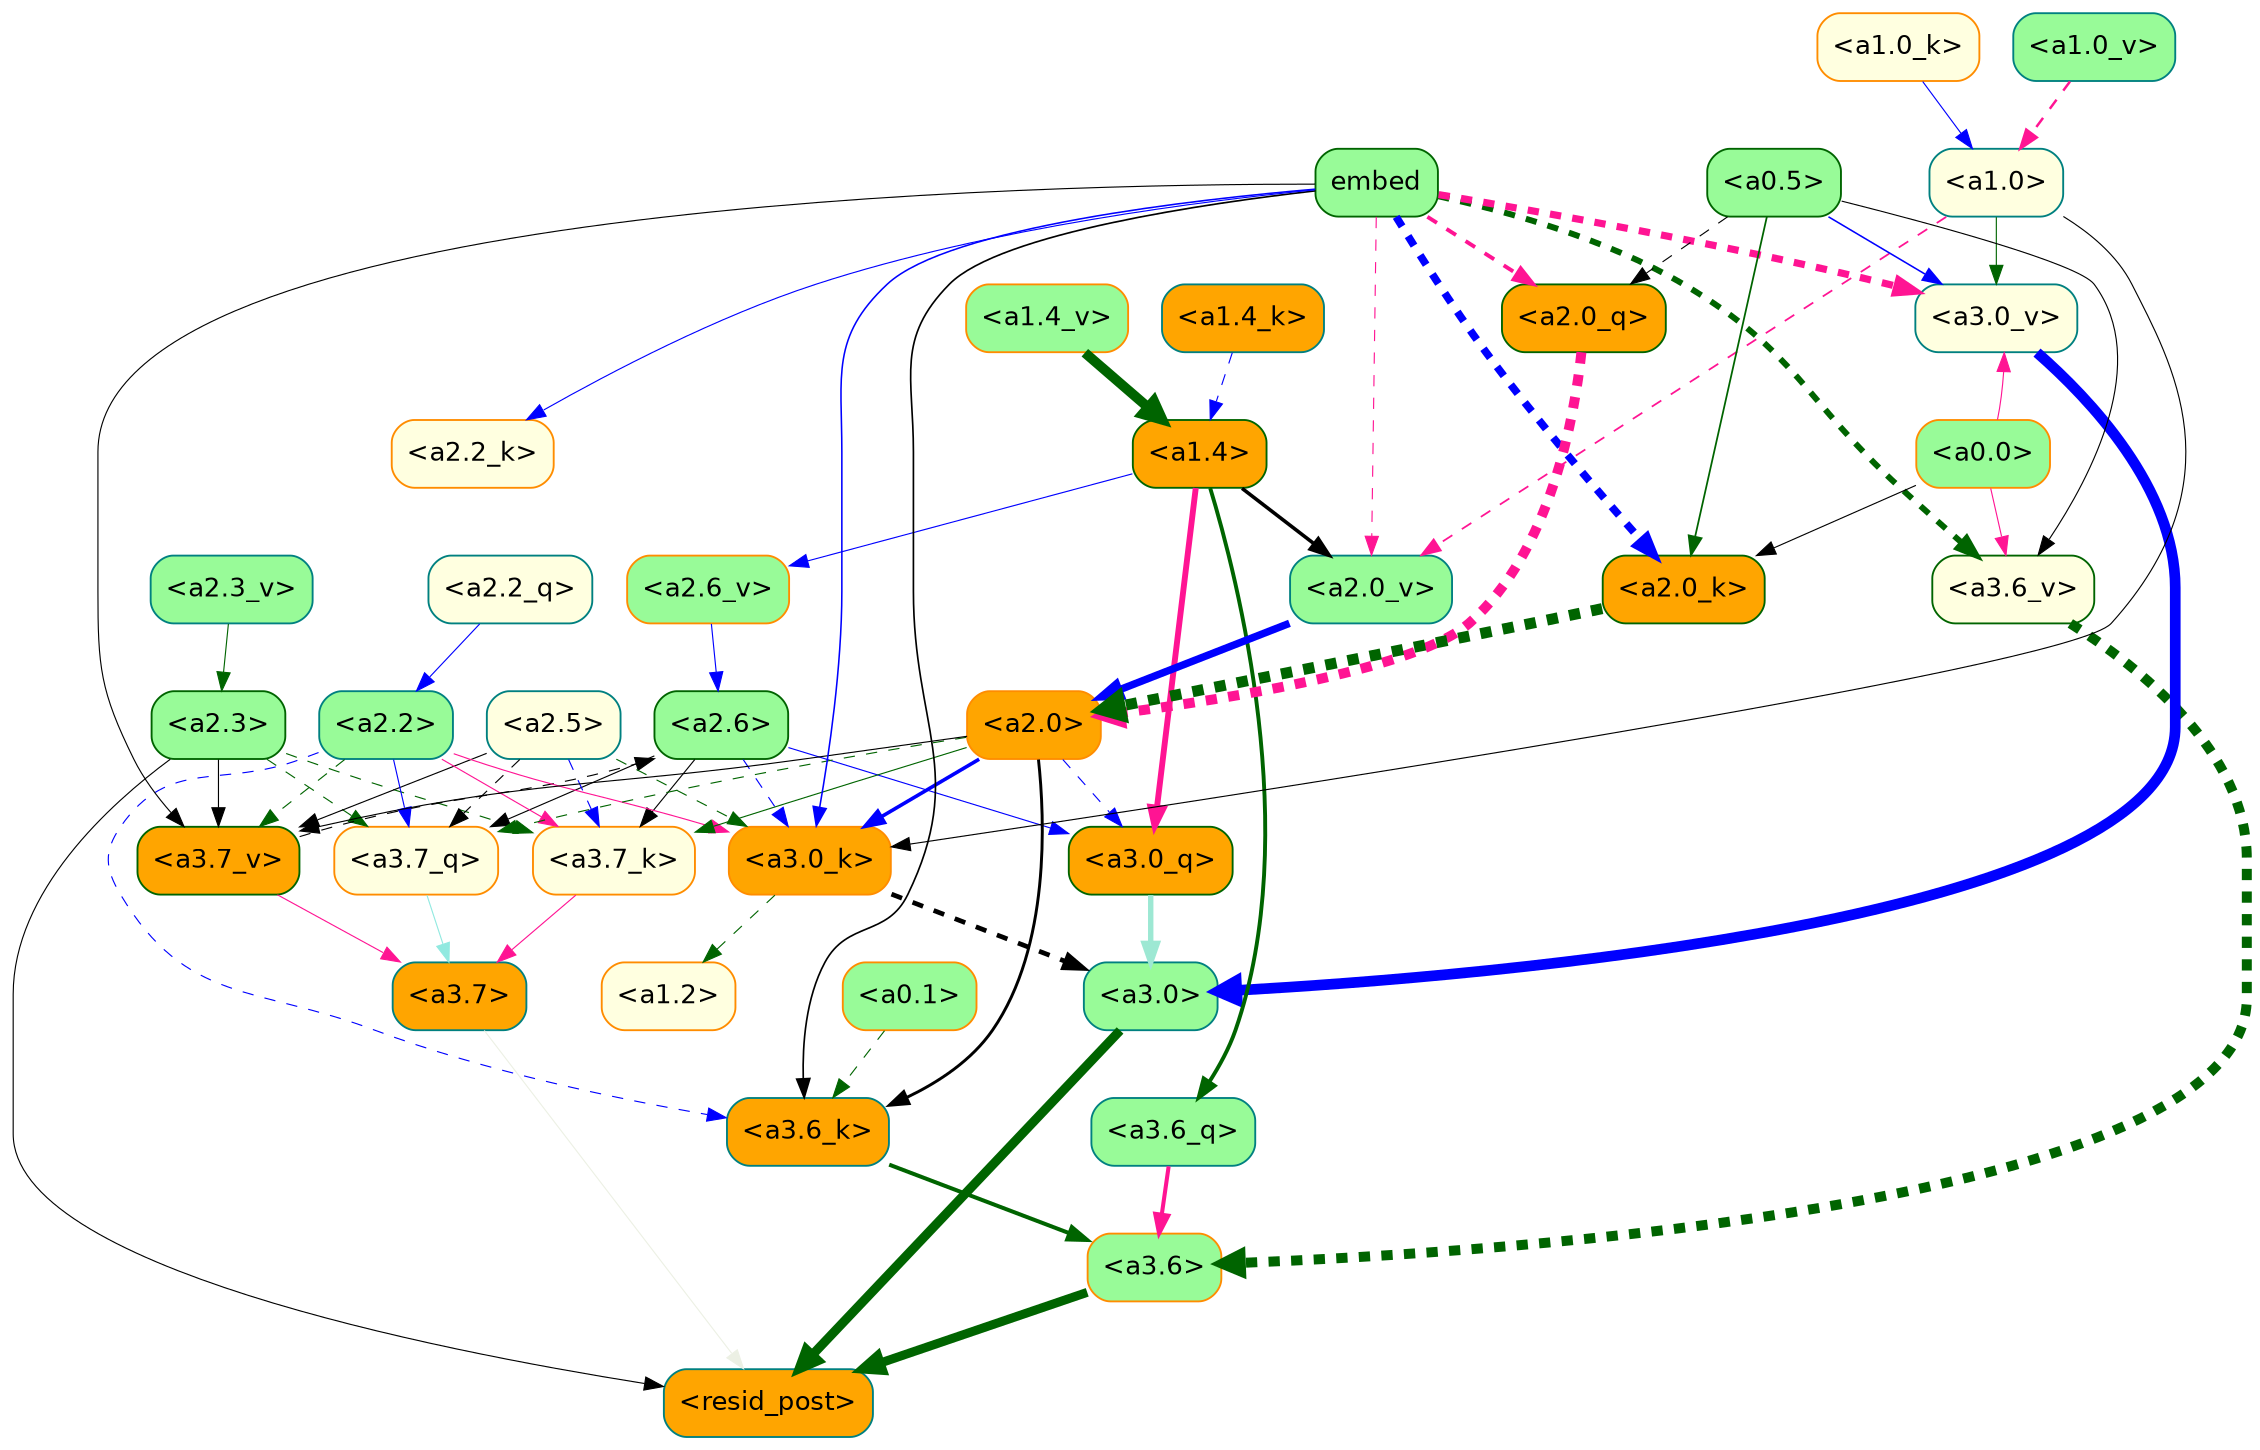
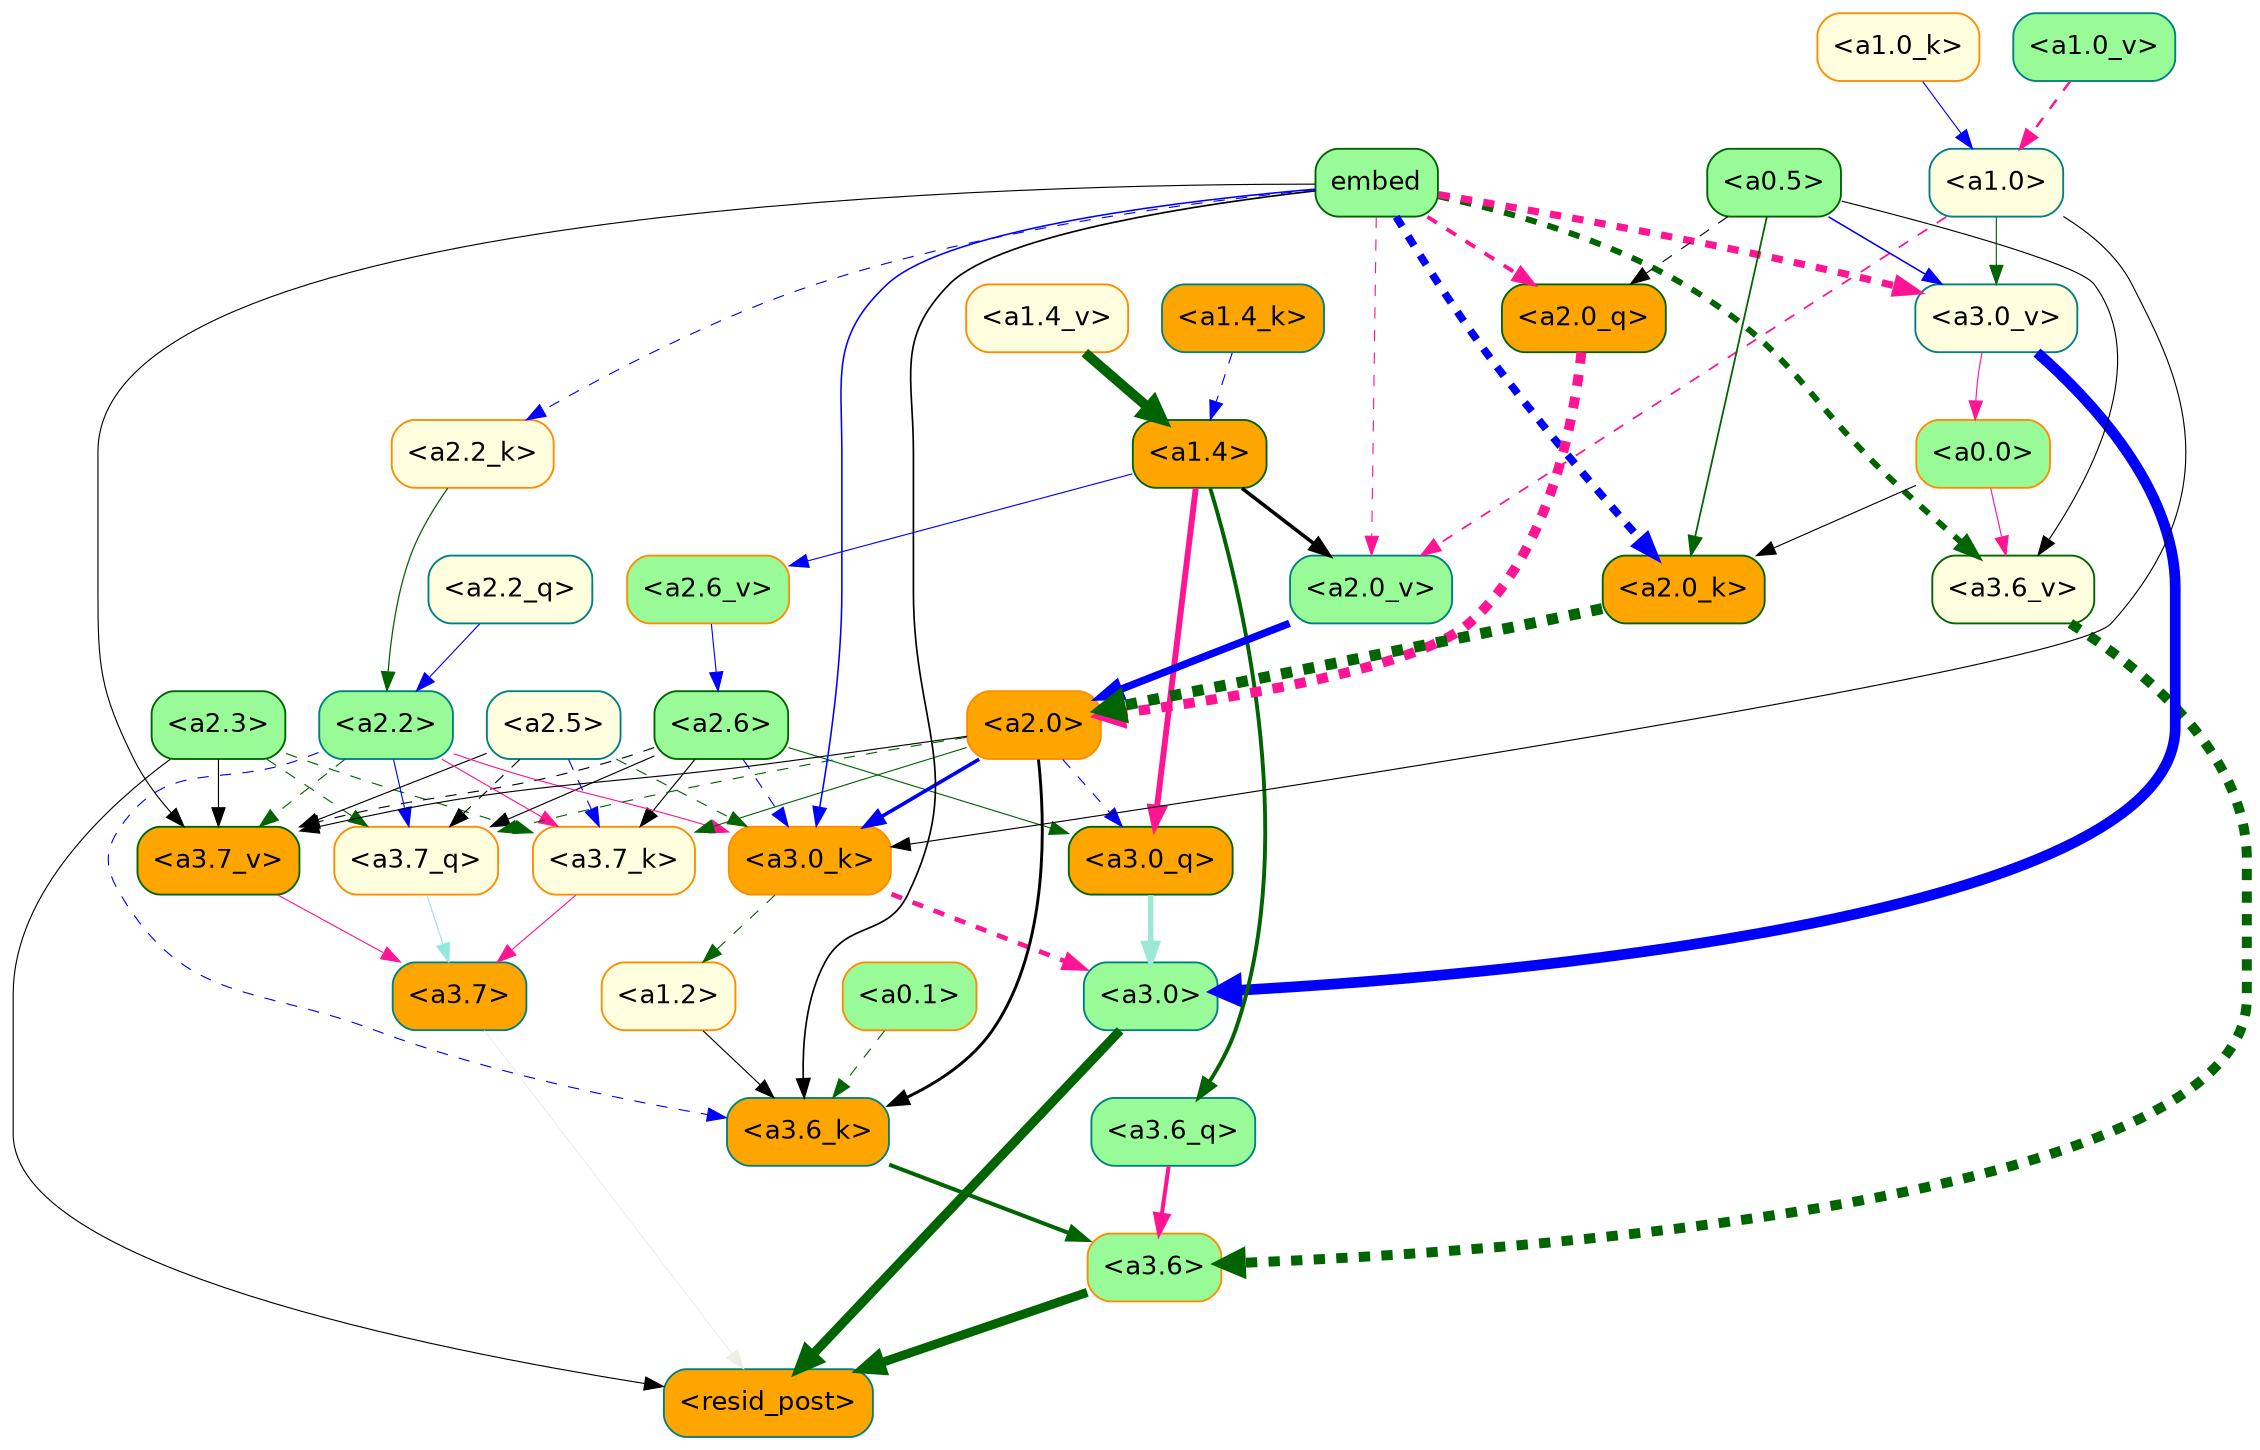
(897, 261) -> (897, 261)
(1047, 318) -> (1047, 318)
(2001, 396) -> (1978, 377)
none -> (404, 575)
(232, 589) -> none
(906, 784) -> (906, 784)
(467, 798) -> (487, 790)
(978, 928) -> (978, 928)
none -> (732, 1058)
